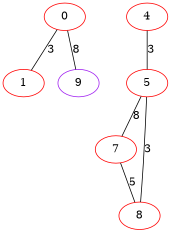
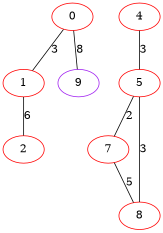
(136, 116) -> (130, 116)
none -> (24, 149)
